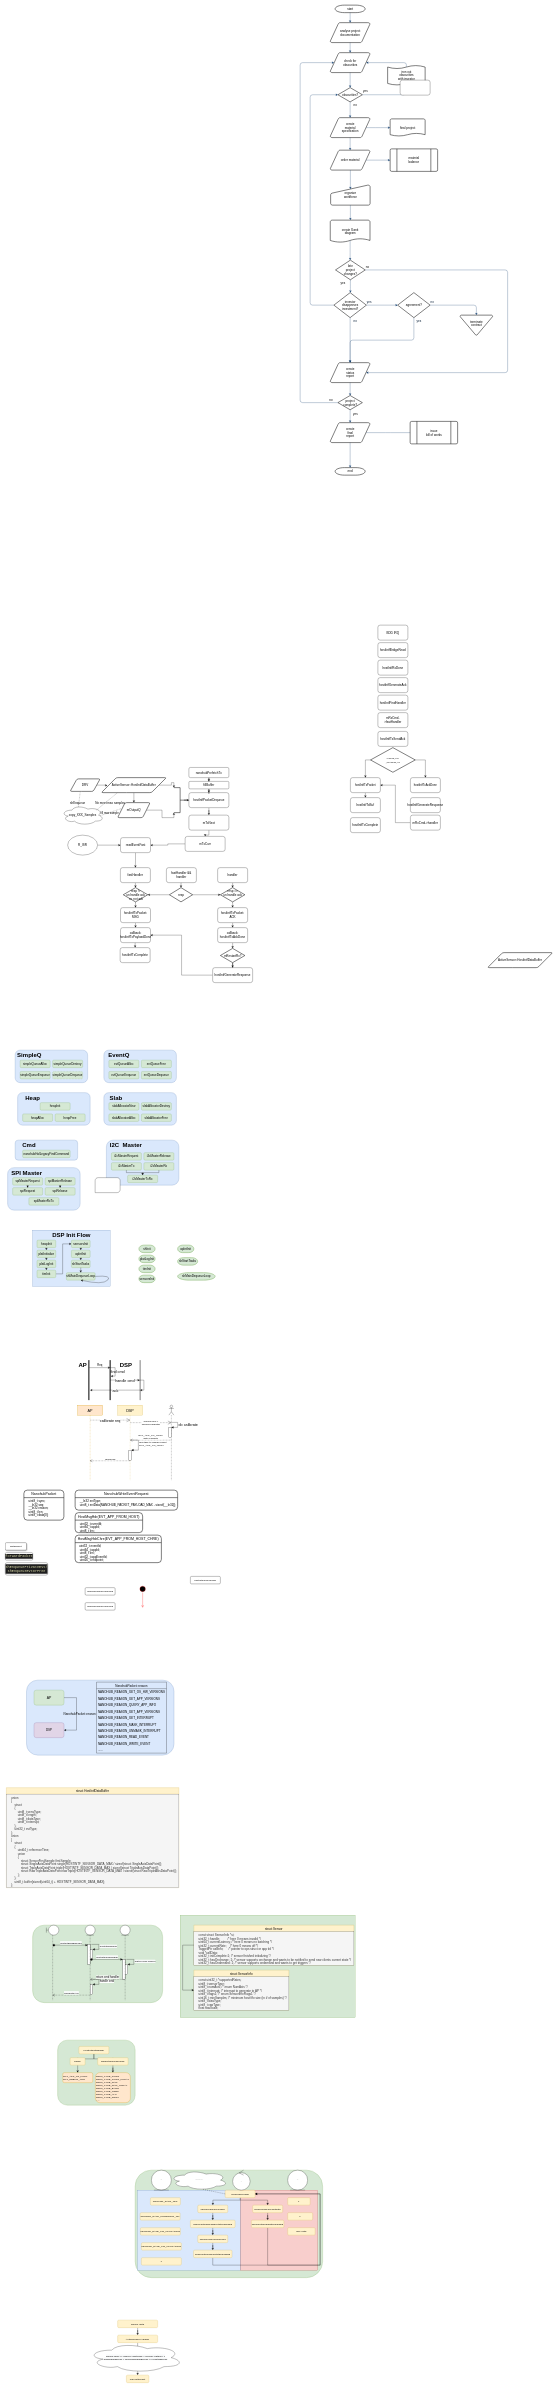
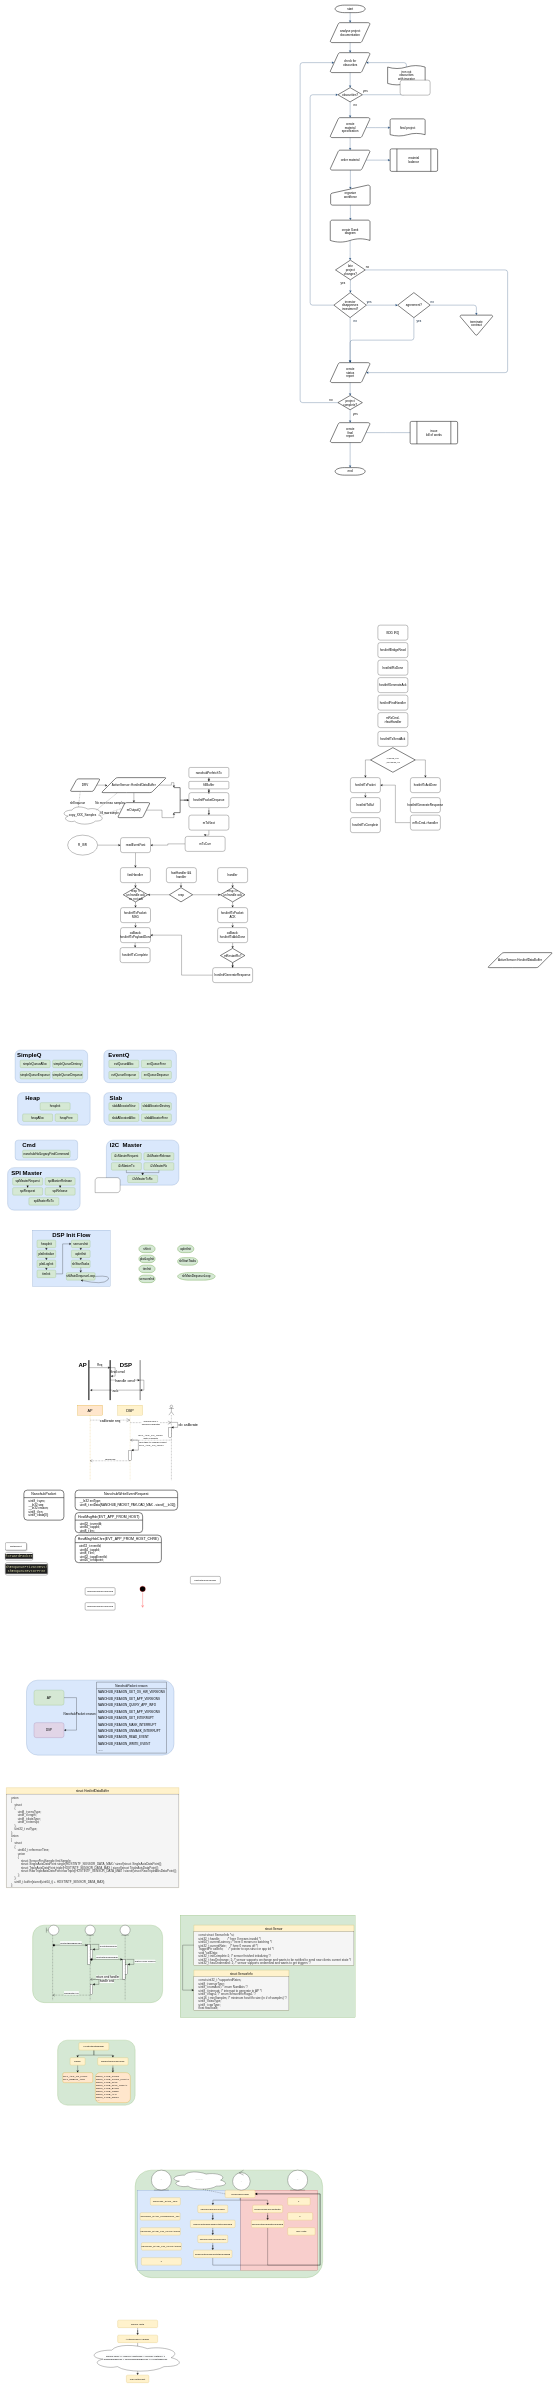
(68, 1075) -> (68, 1075)
(70, 1118) -> (66, 1118)
(94, 2050) -> (94, 2046)
